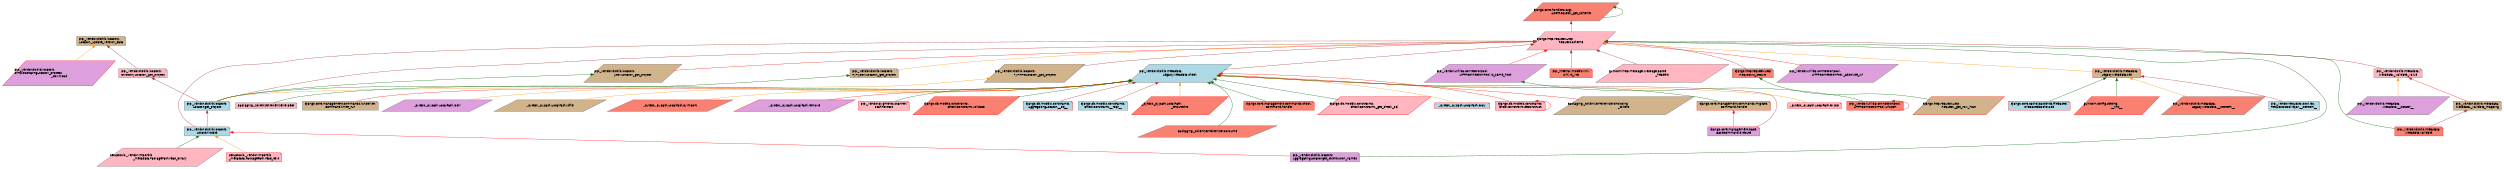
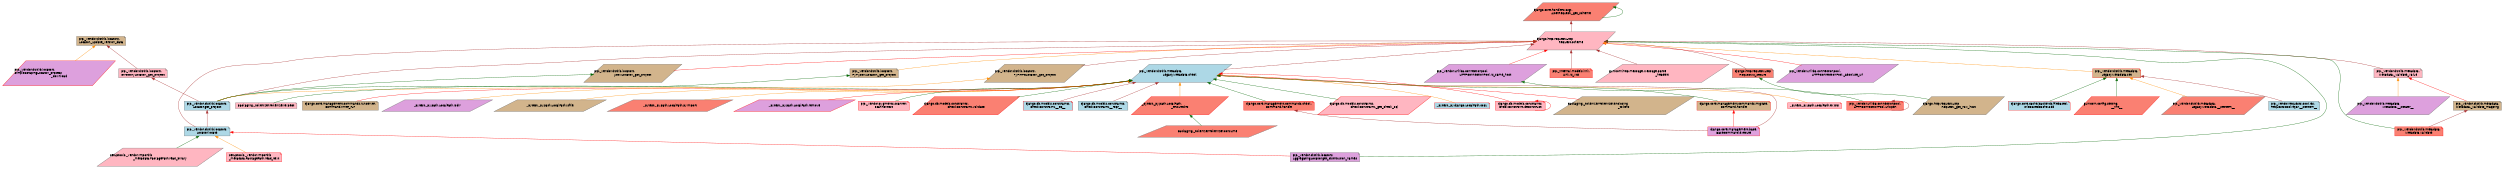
(1232, 103) -> (1197, 121)
(1048, 106) -> (1048, 106)
(1462, 106) -> (1462, 106)
(1959, 106) -> (1959, 106)
none -> (1502, 126)
